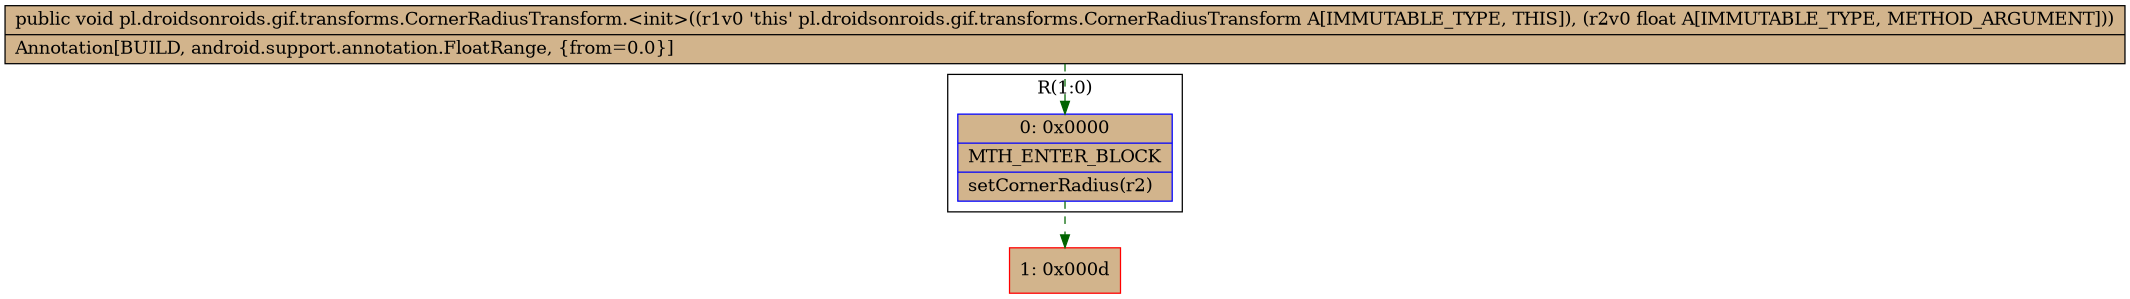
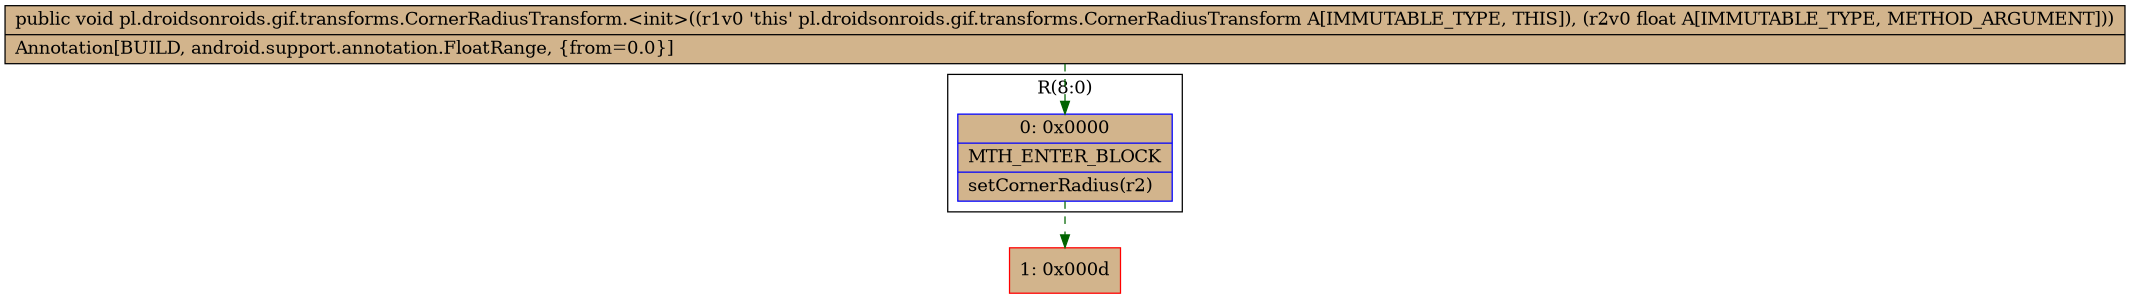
(1065, 89) -> (1065, 89)
